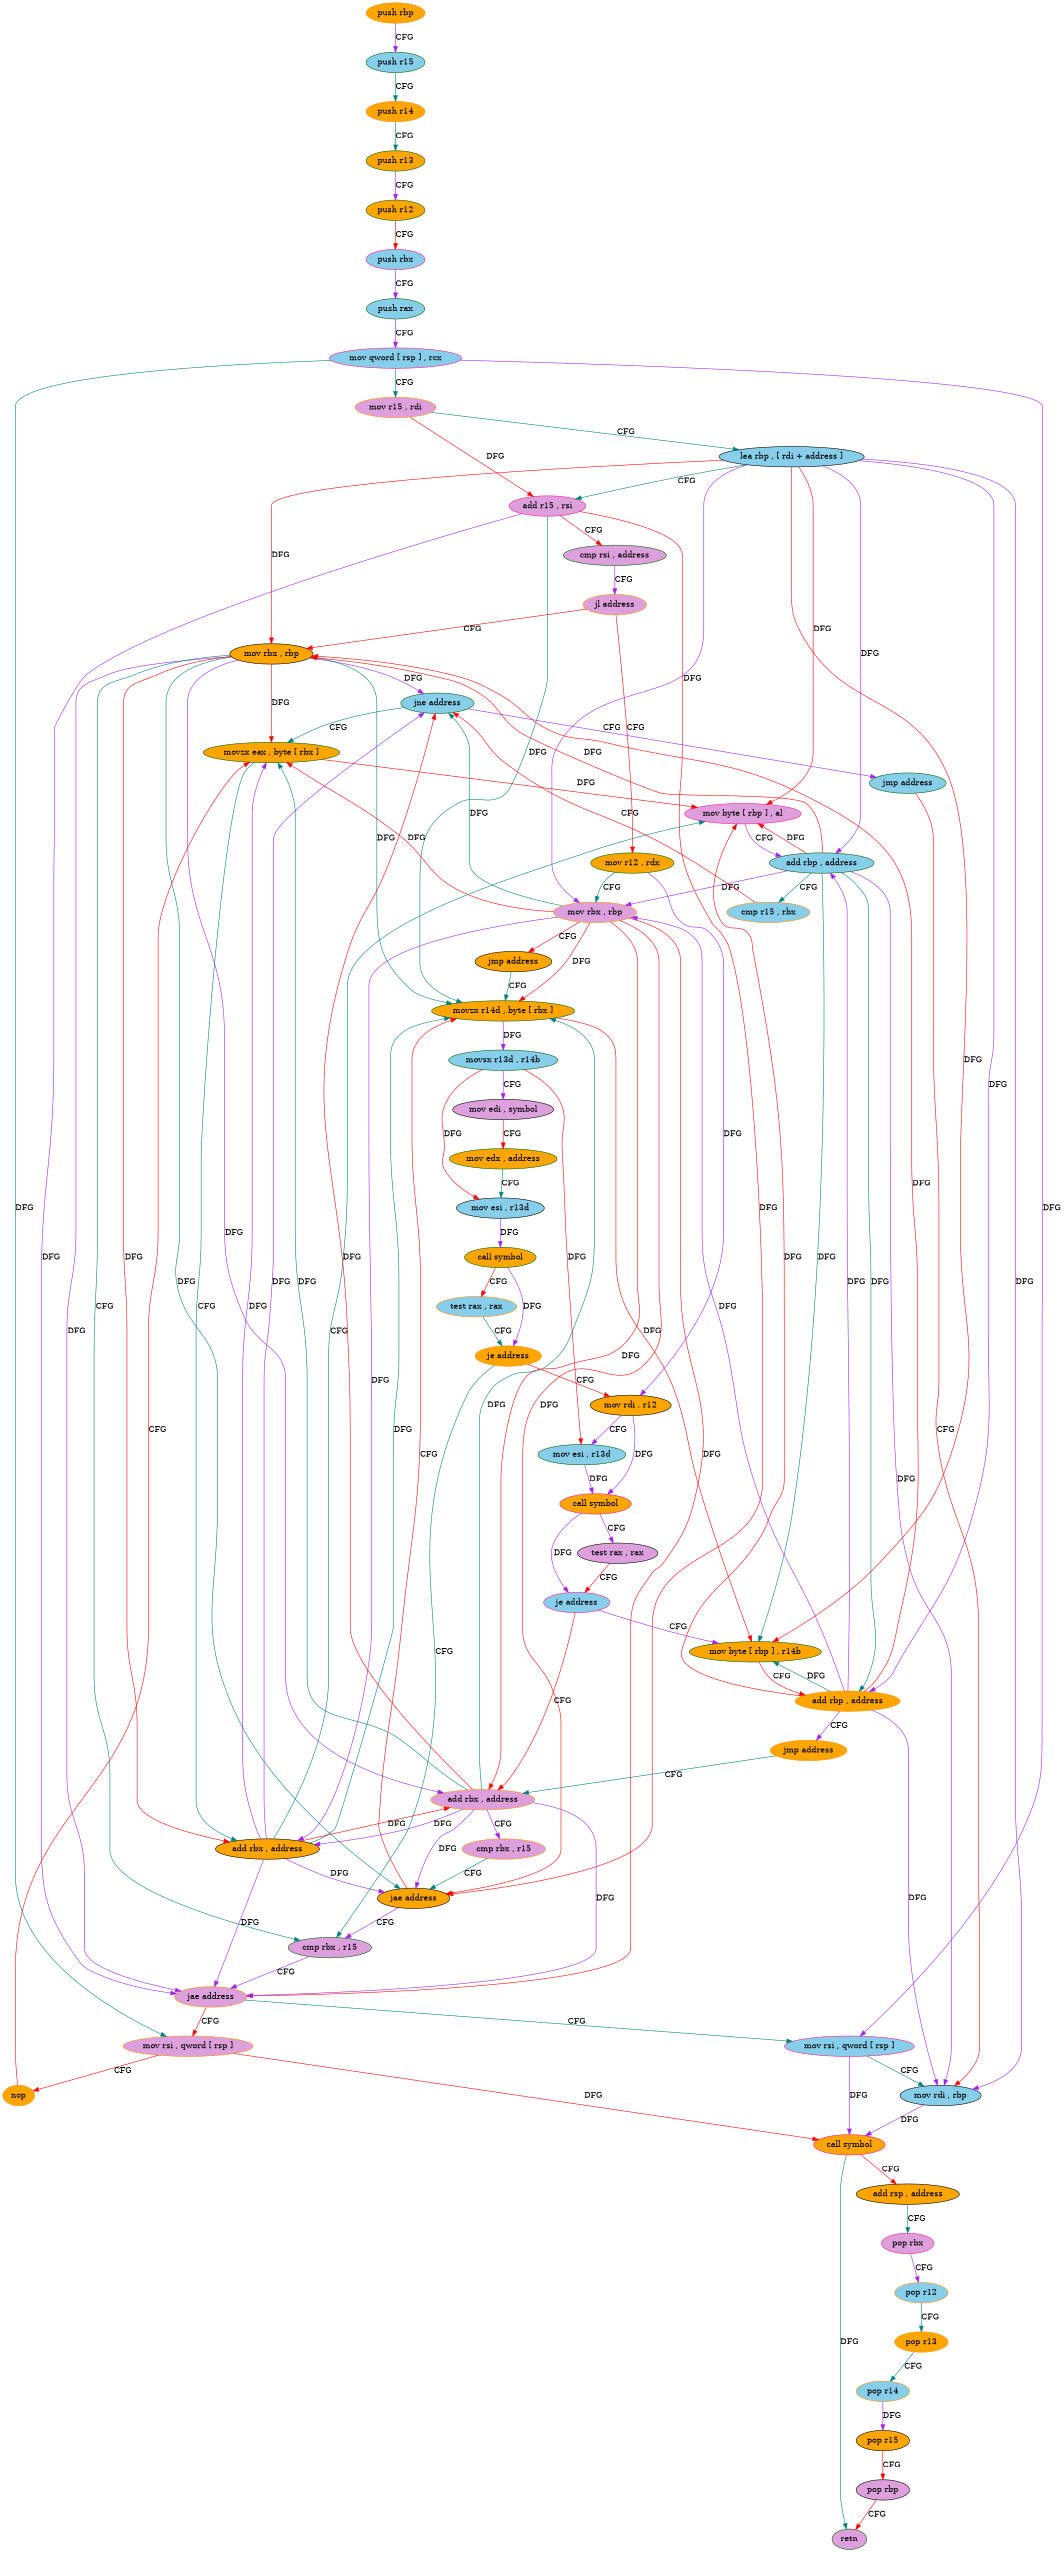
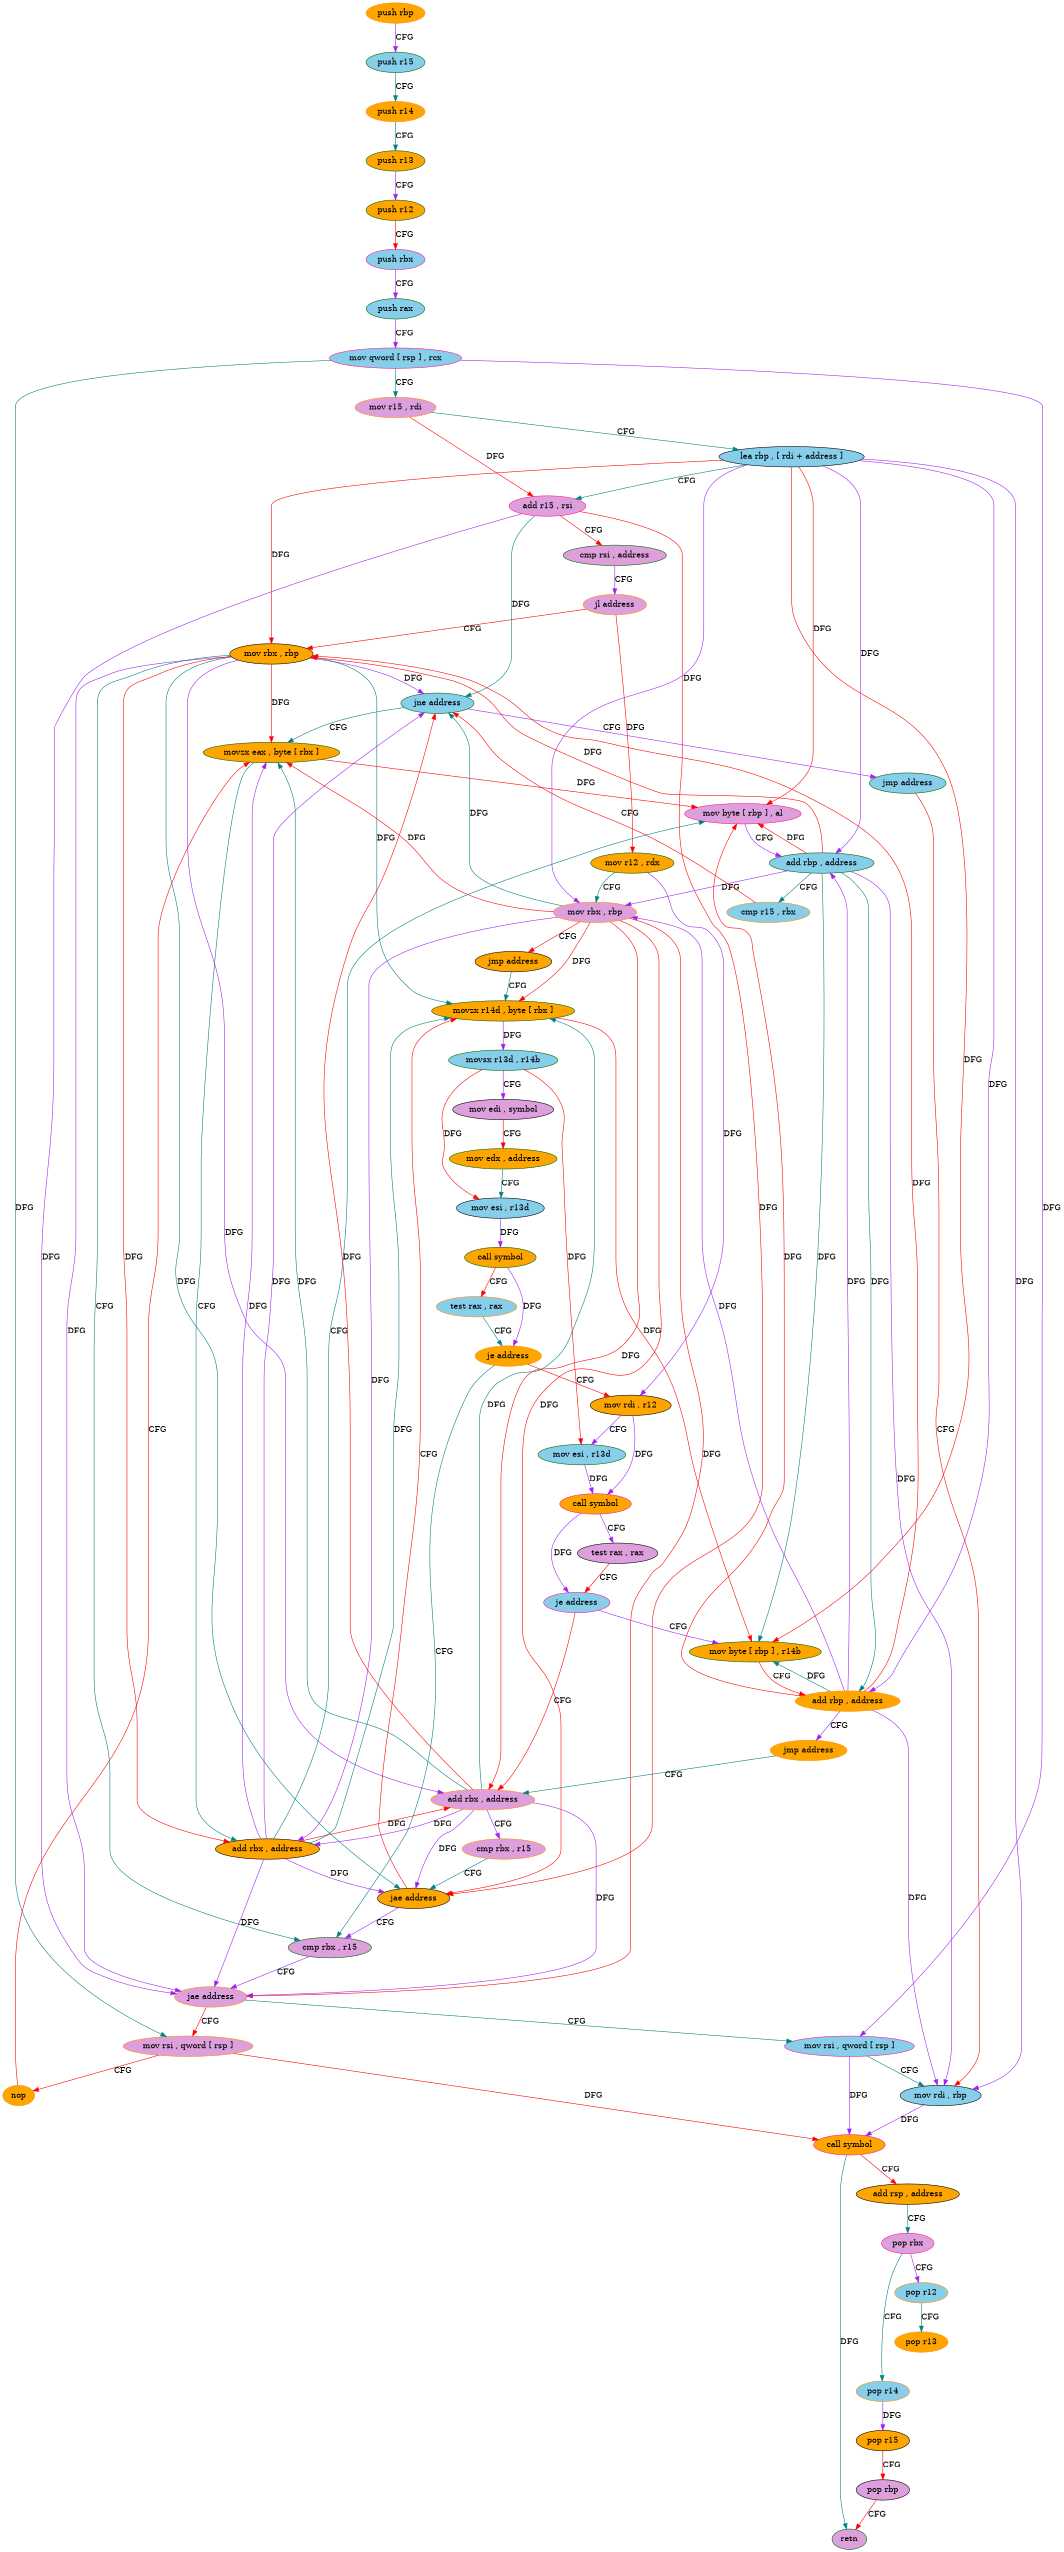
(636, 728) -> (636, 728)
(507, 792) -> (512, 612)
(904, 2364) -> (884, 2313)
